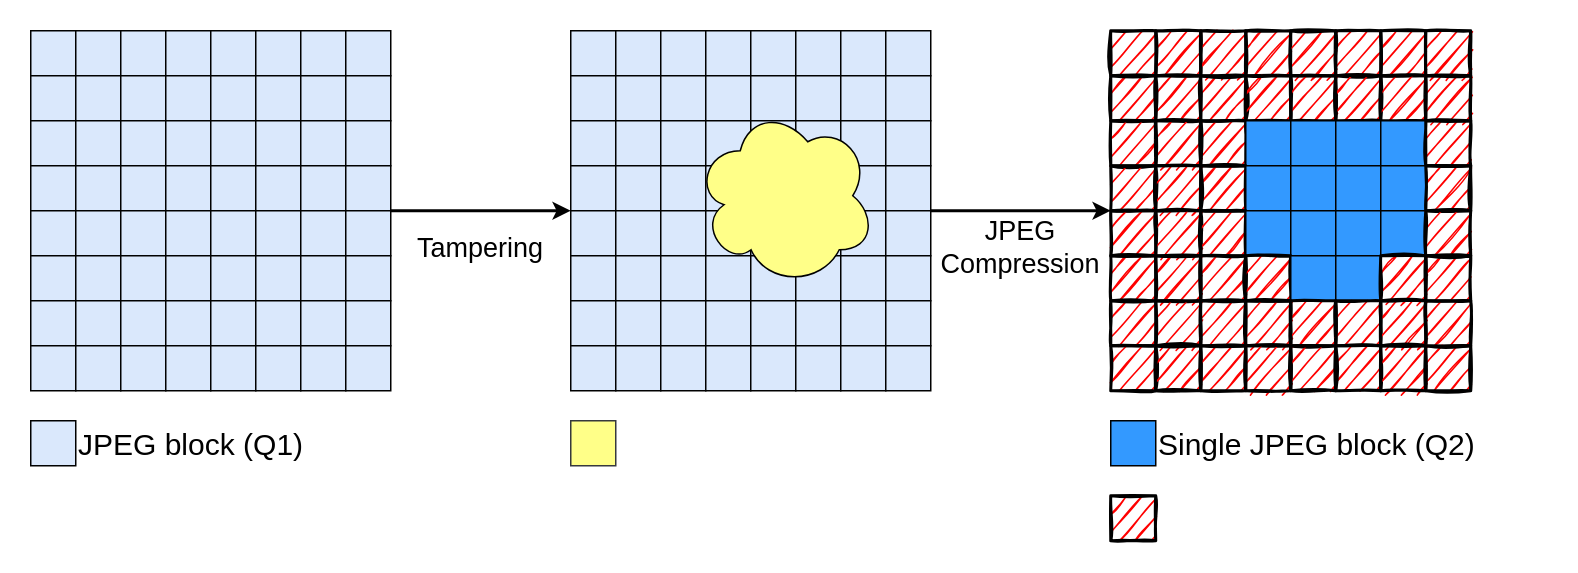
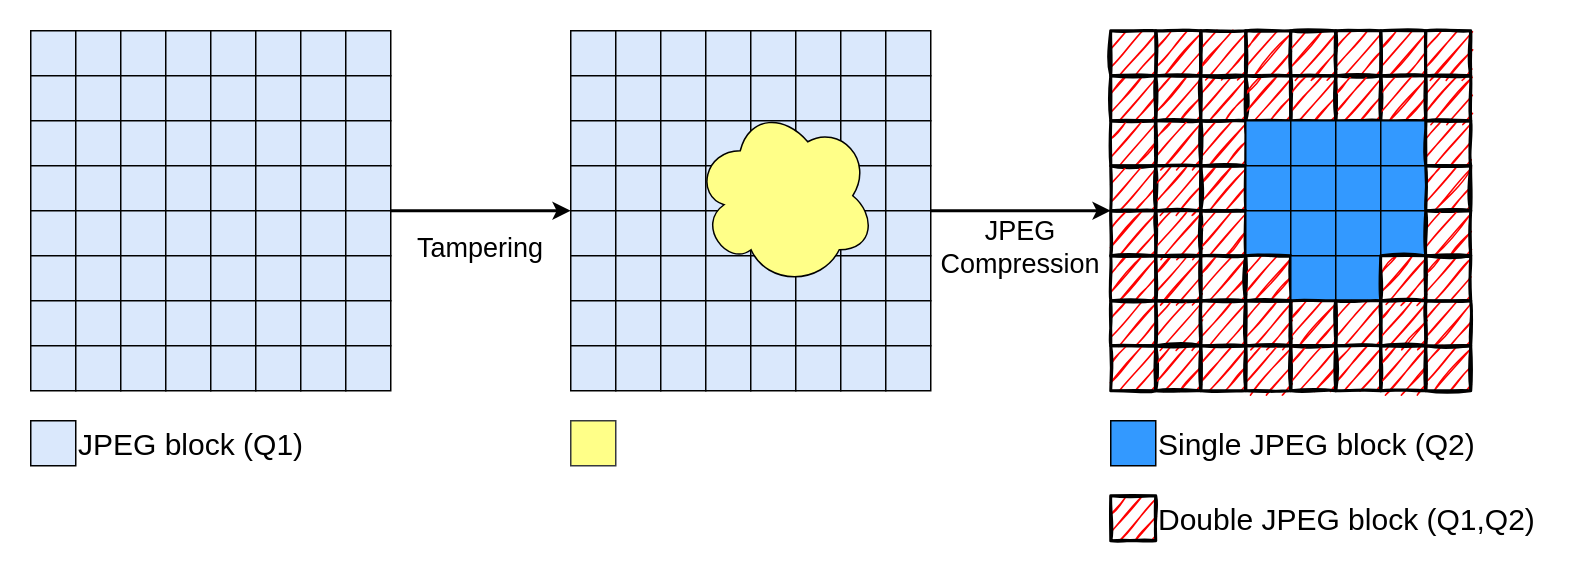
none -> (1351, 518)
